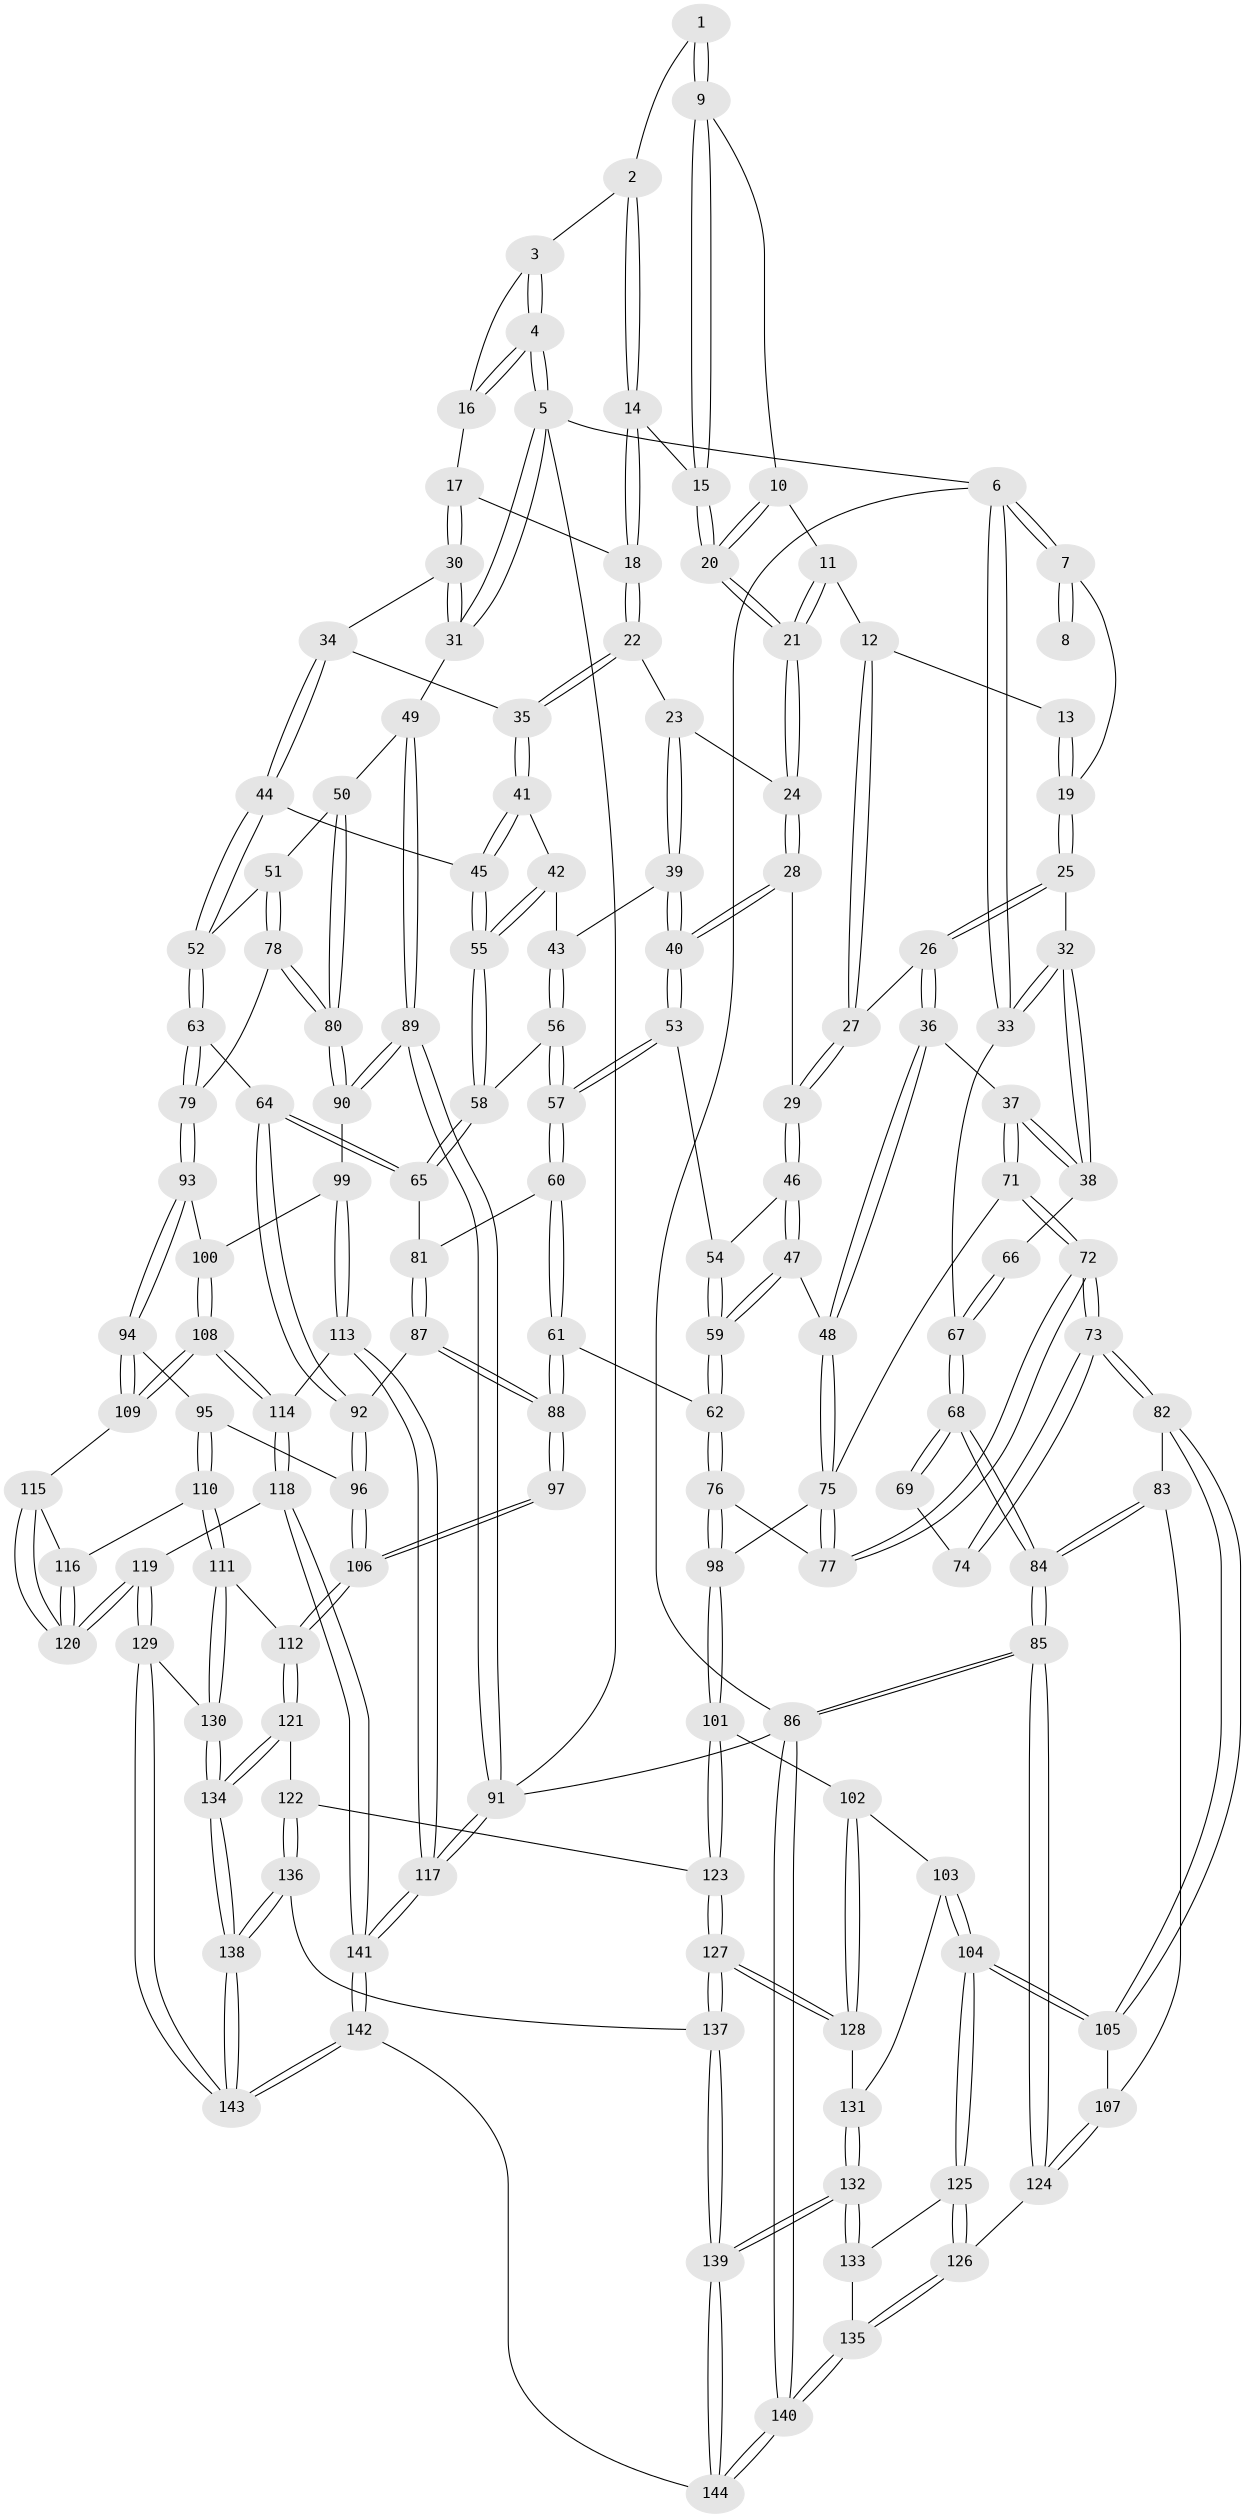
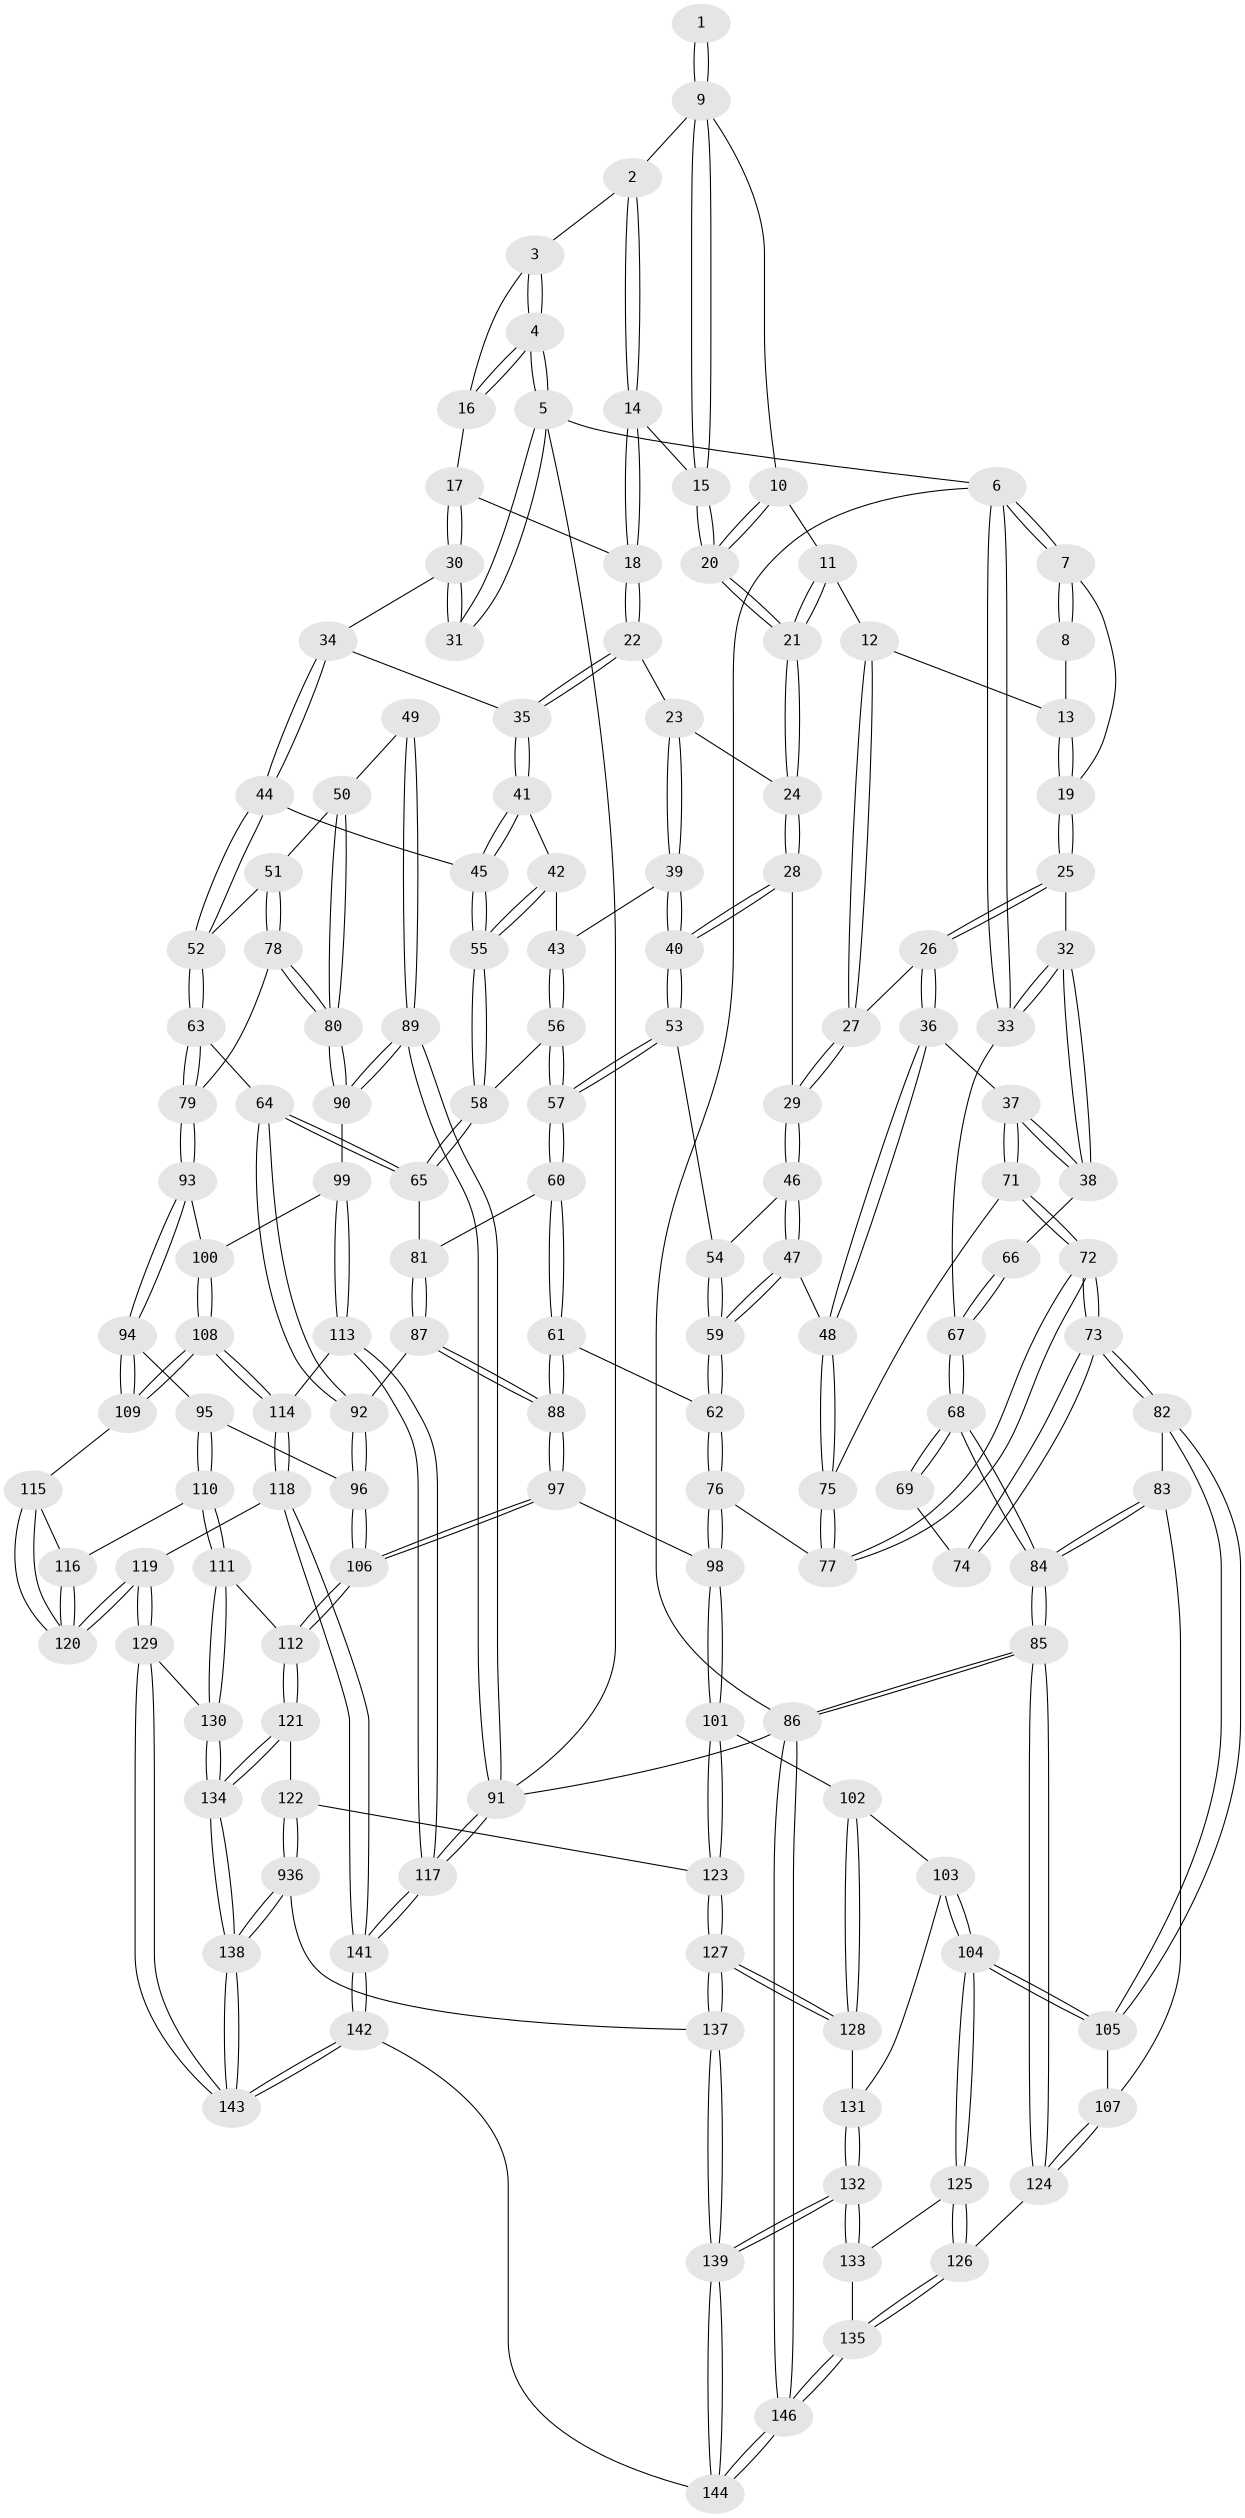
(656, 97) -> (667, 139)
(435, 676) -> none
none -> (1066, 680)
(779, 1524) -> (636, 1529)
(291, 1876) -> (291, 1876)
(784, 2417) -> (784, 2417)
